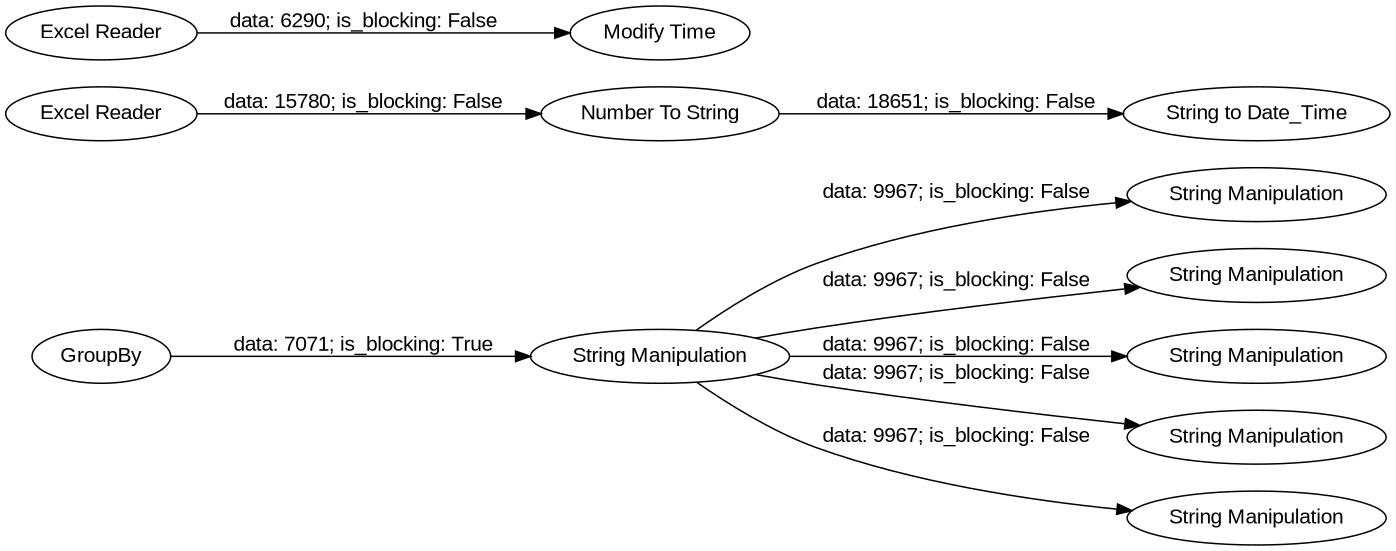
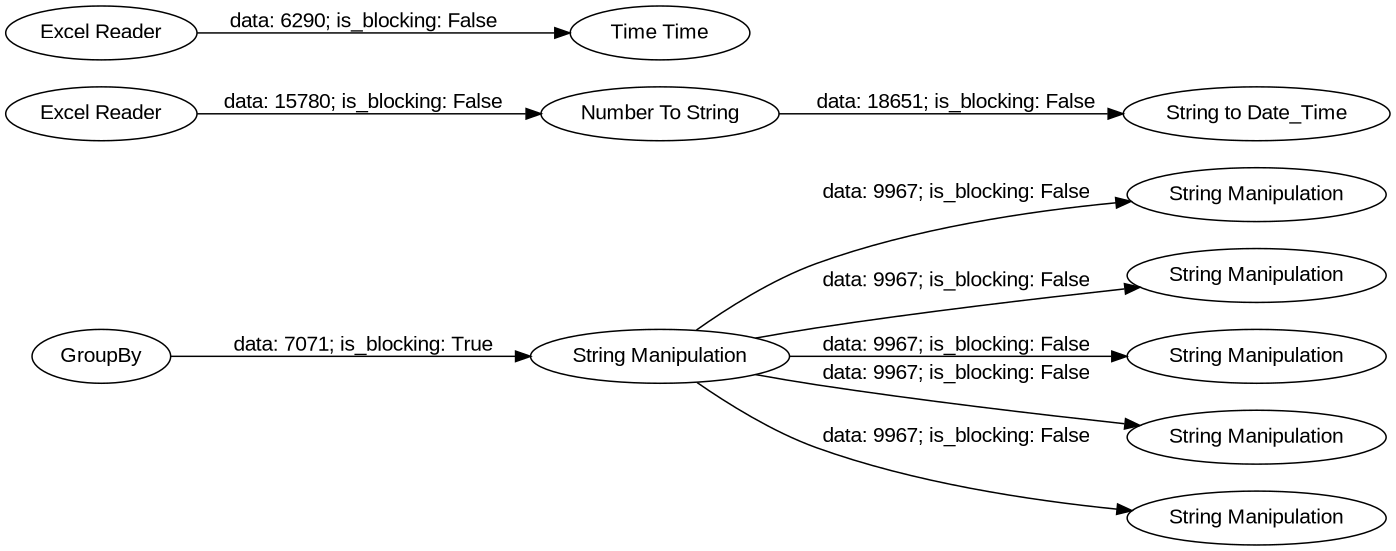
(660, 33) -> (660, 33)
